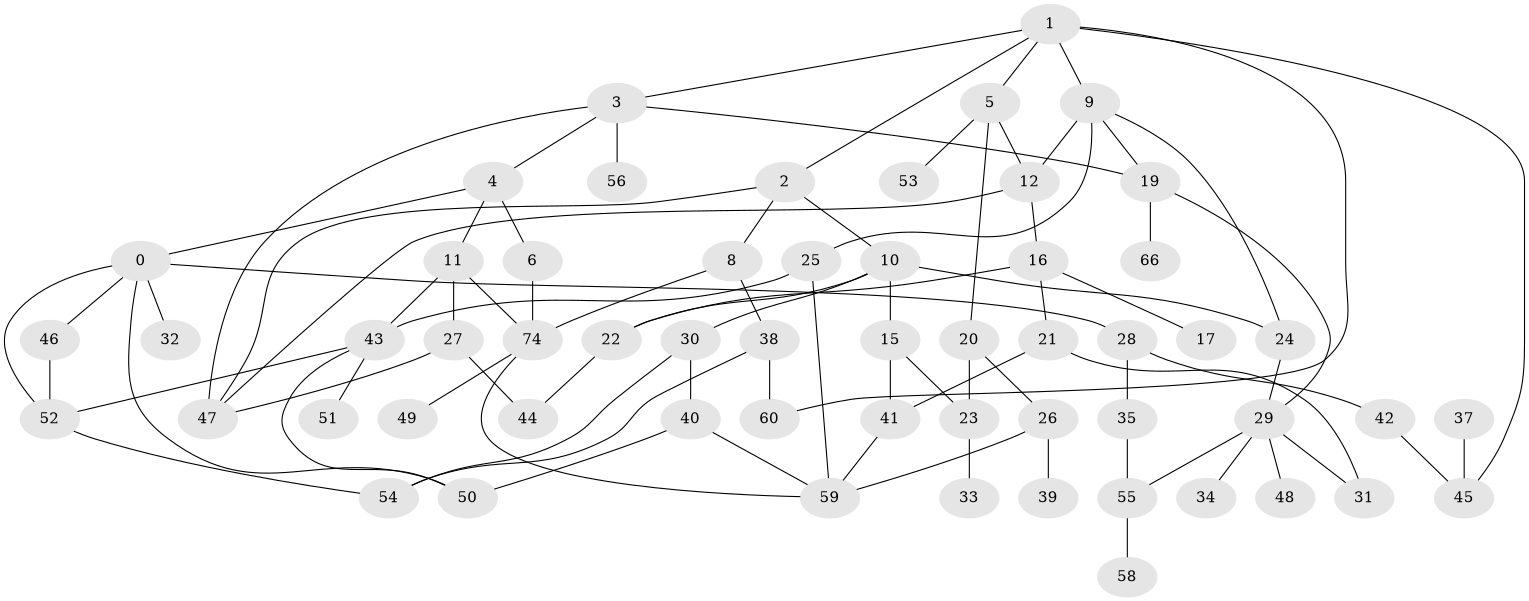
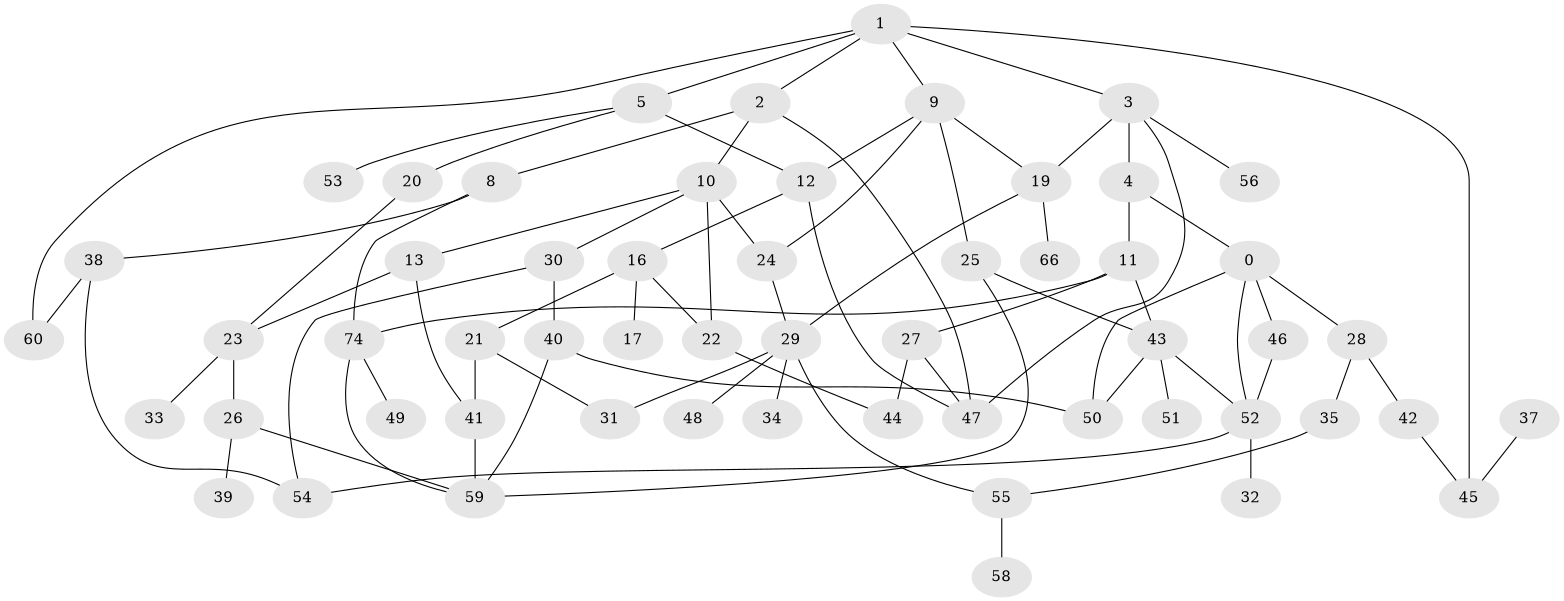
(533, 261) -> none
(156, 300) -> (1251, 459)
(890, 340) -> (415, 261)
(1009, 380) -> (234, 380)
